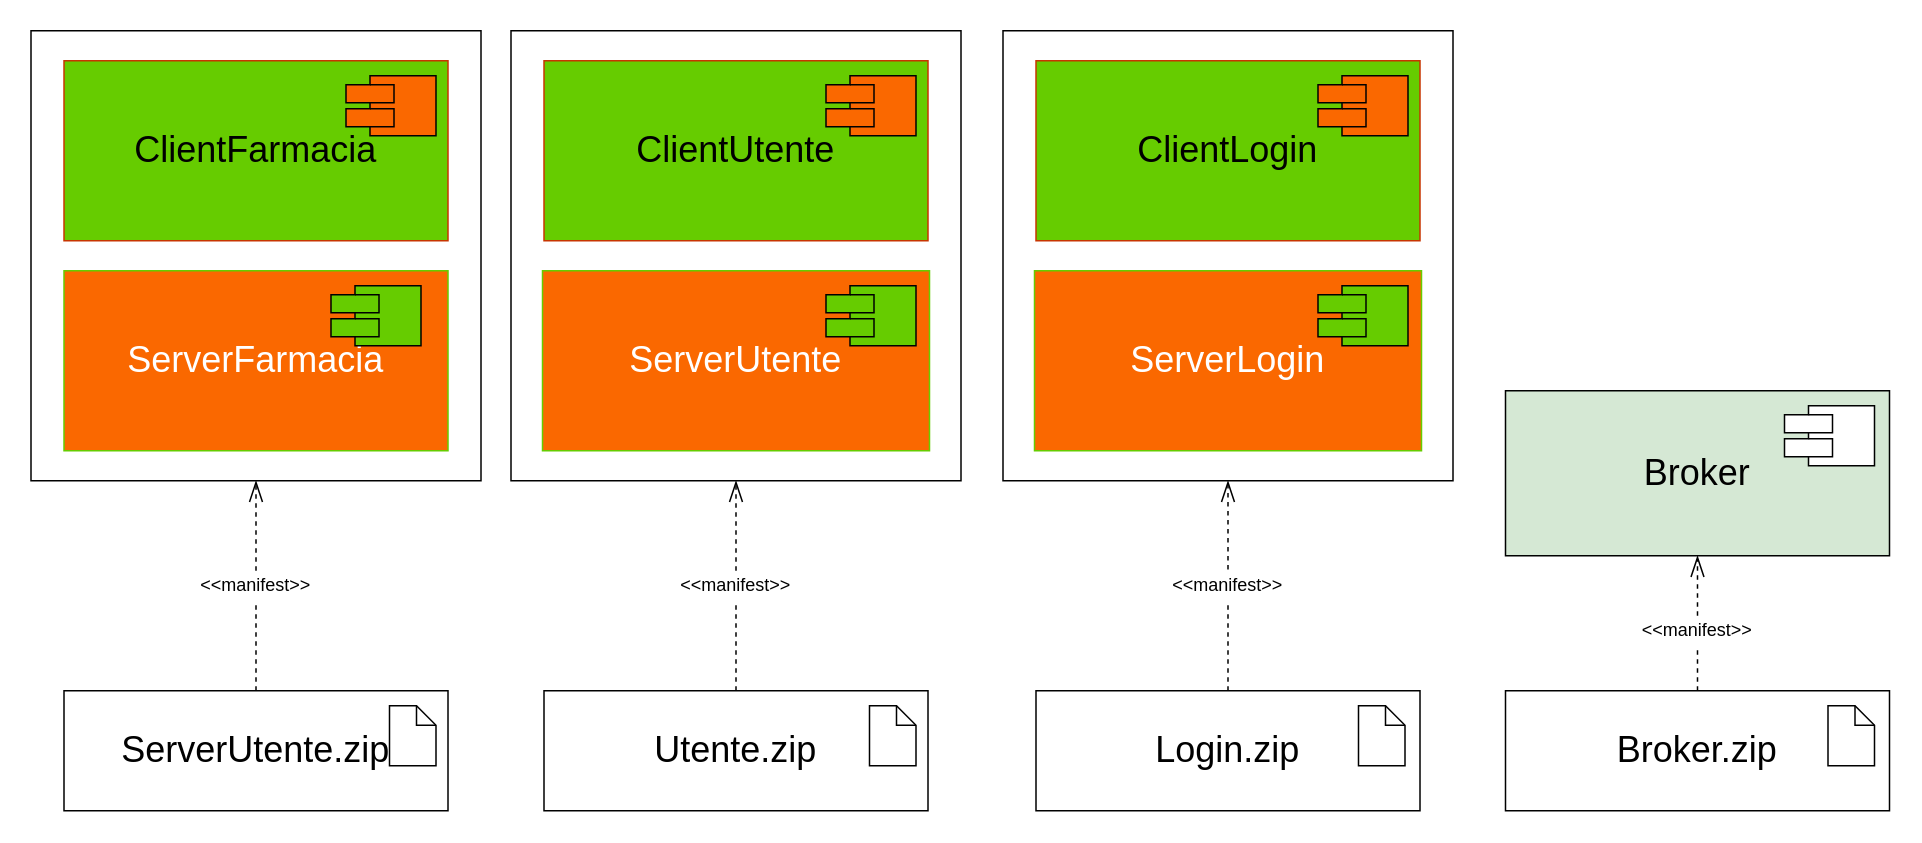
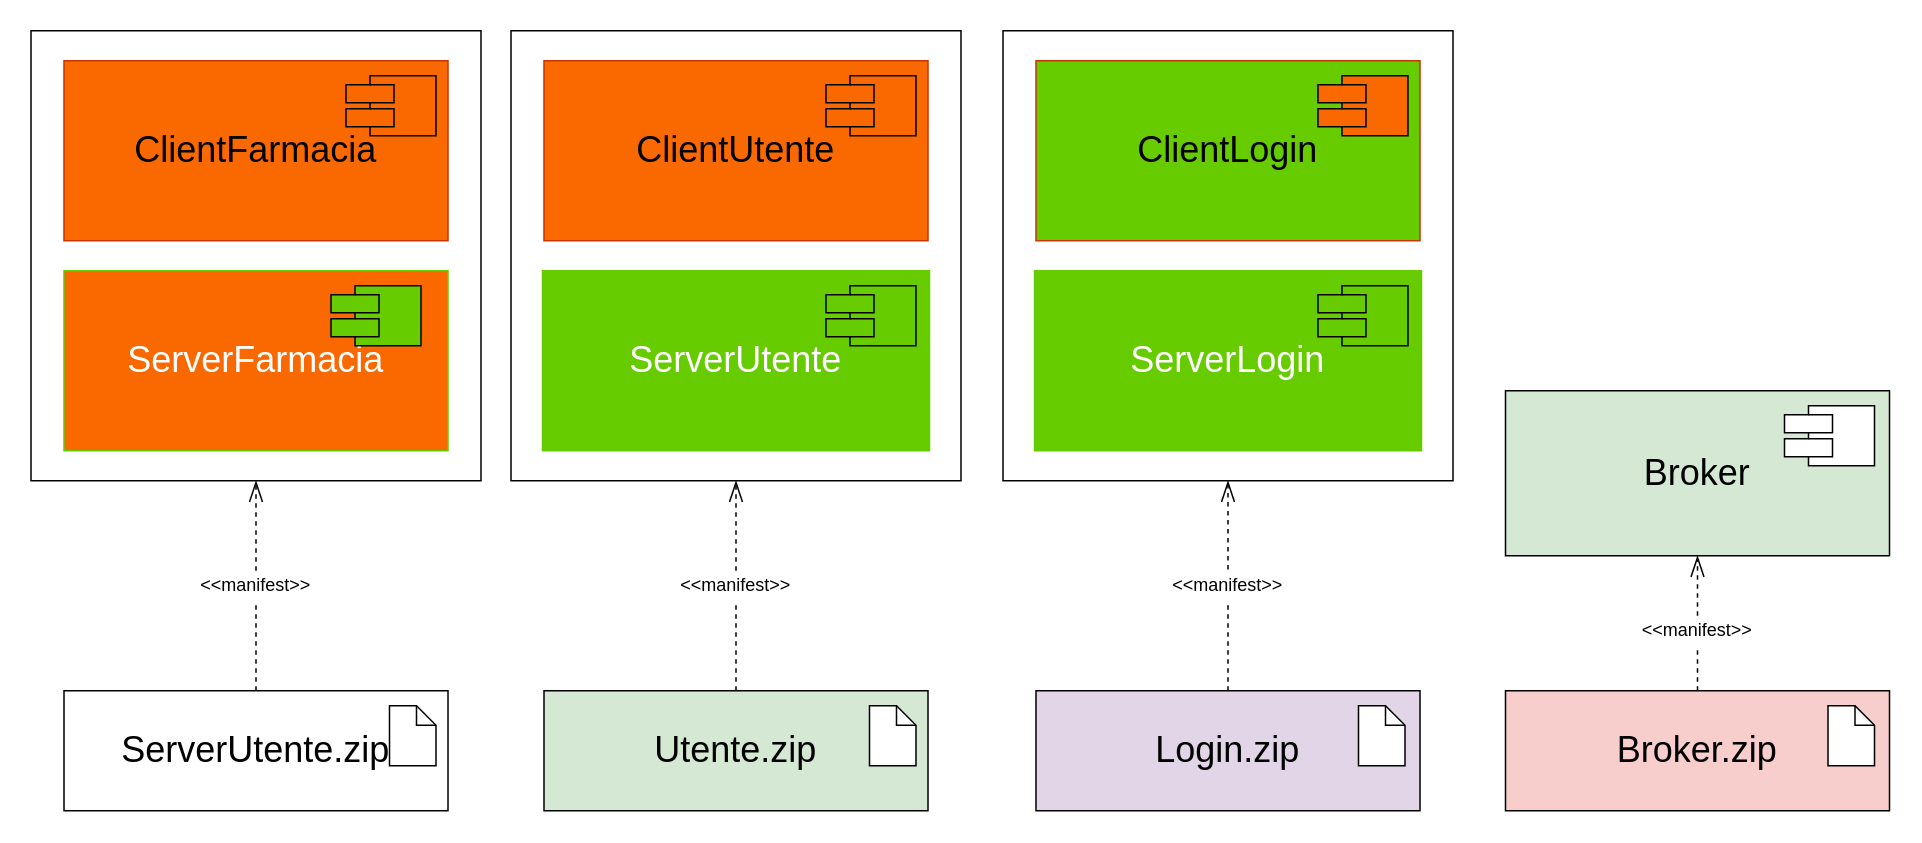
(256, 151) -> (256, 151)
(736, 151) -> (736, 151)
(736, 361) -> (736, 361)
(1228, 361) -> (1228, 361)
(736, 751) -> (736, 751)
(1228, 751) -> (1228, 751)
(1697, 751) -> (1697, 751)
